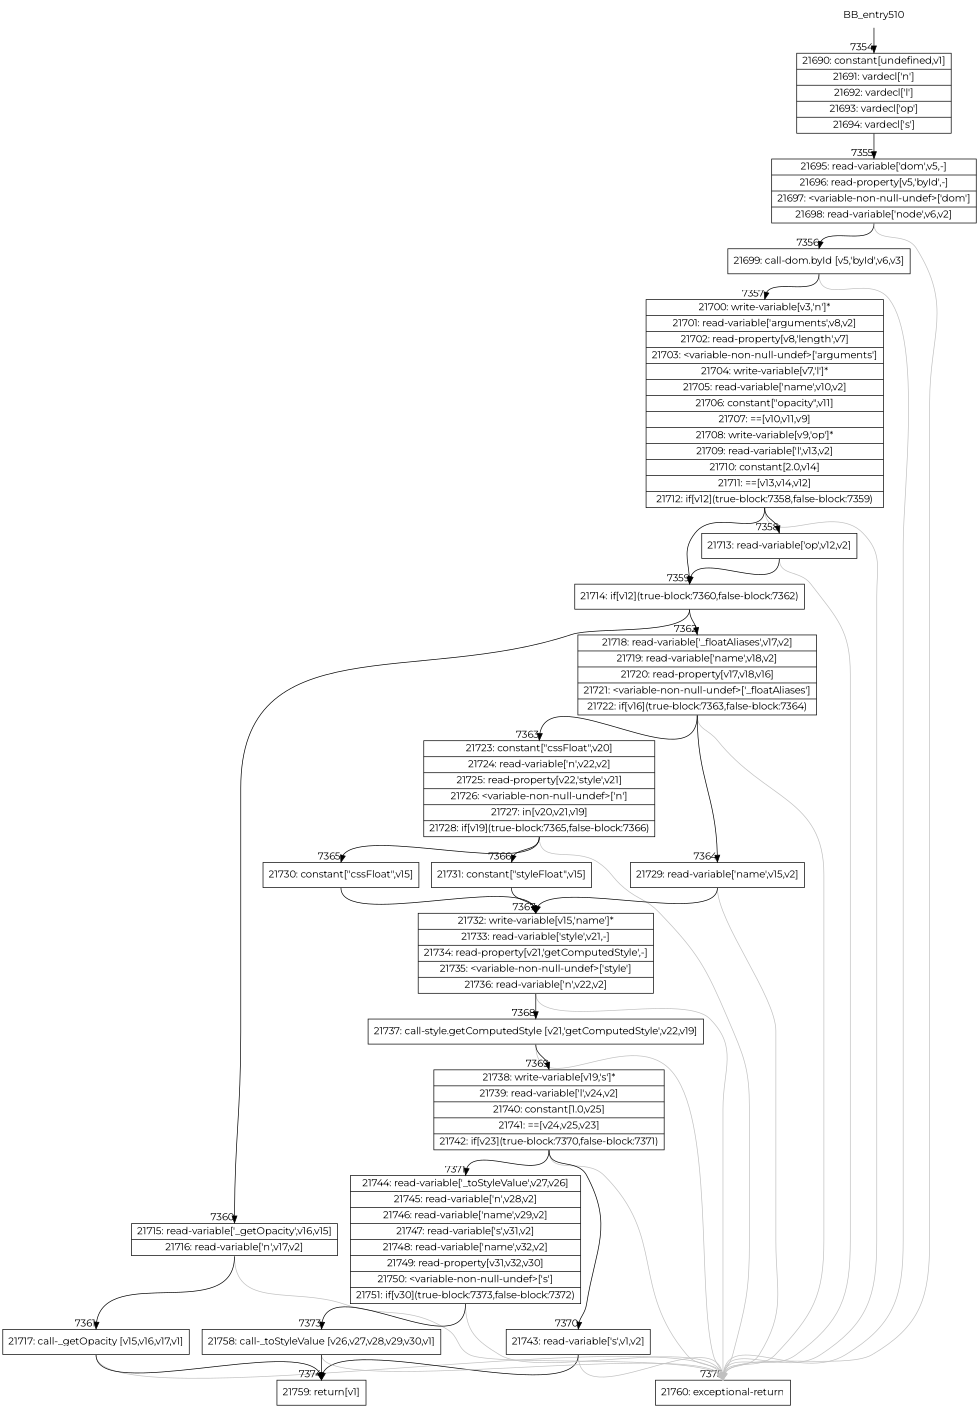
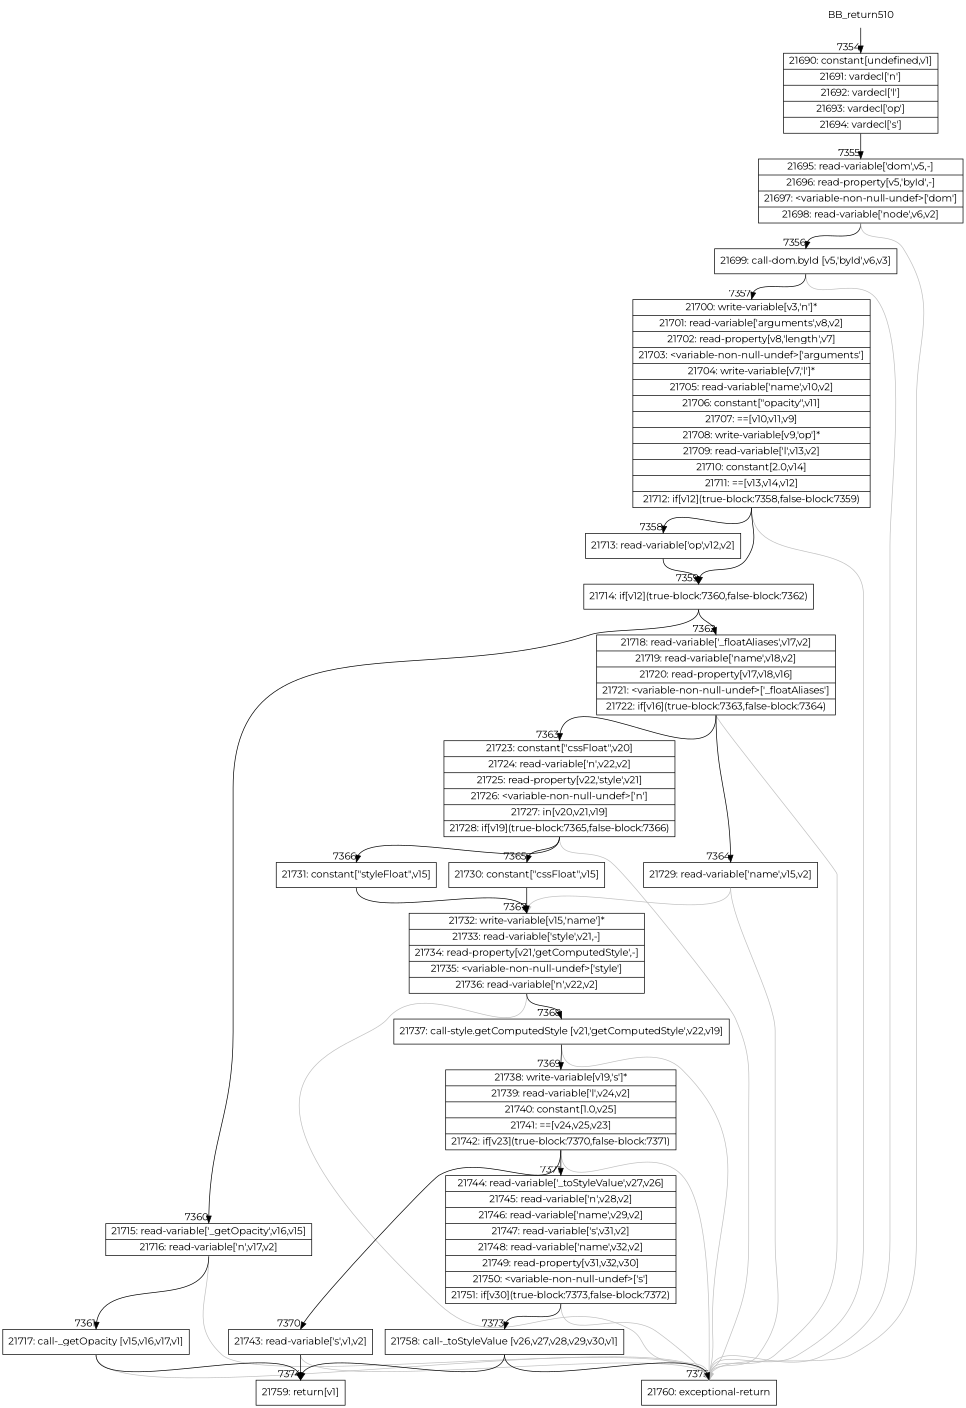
(874, 15) -> (861, 15)
(630, 901) -> (632, 901)
(850, 991) -> none
(519, 1367) -> (598, 1368)
